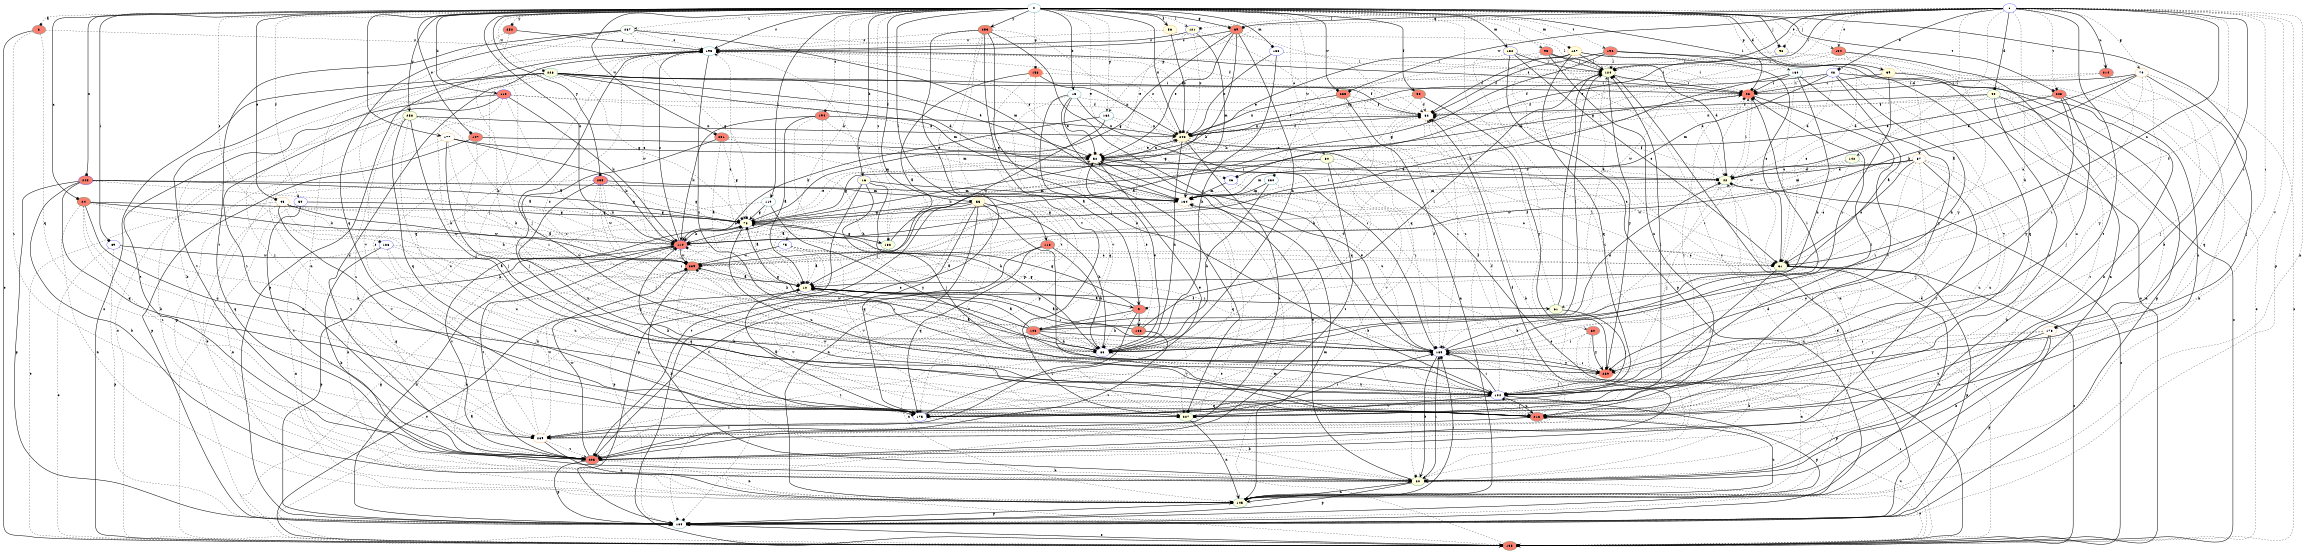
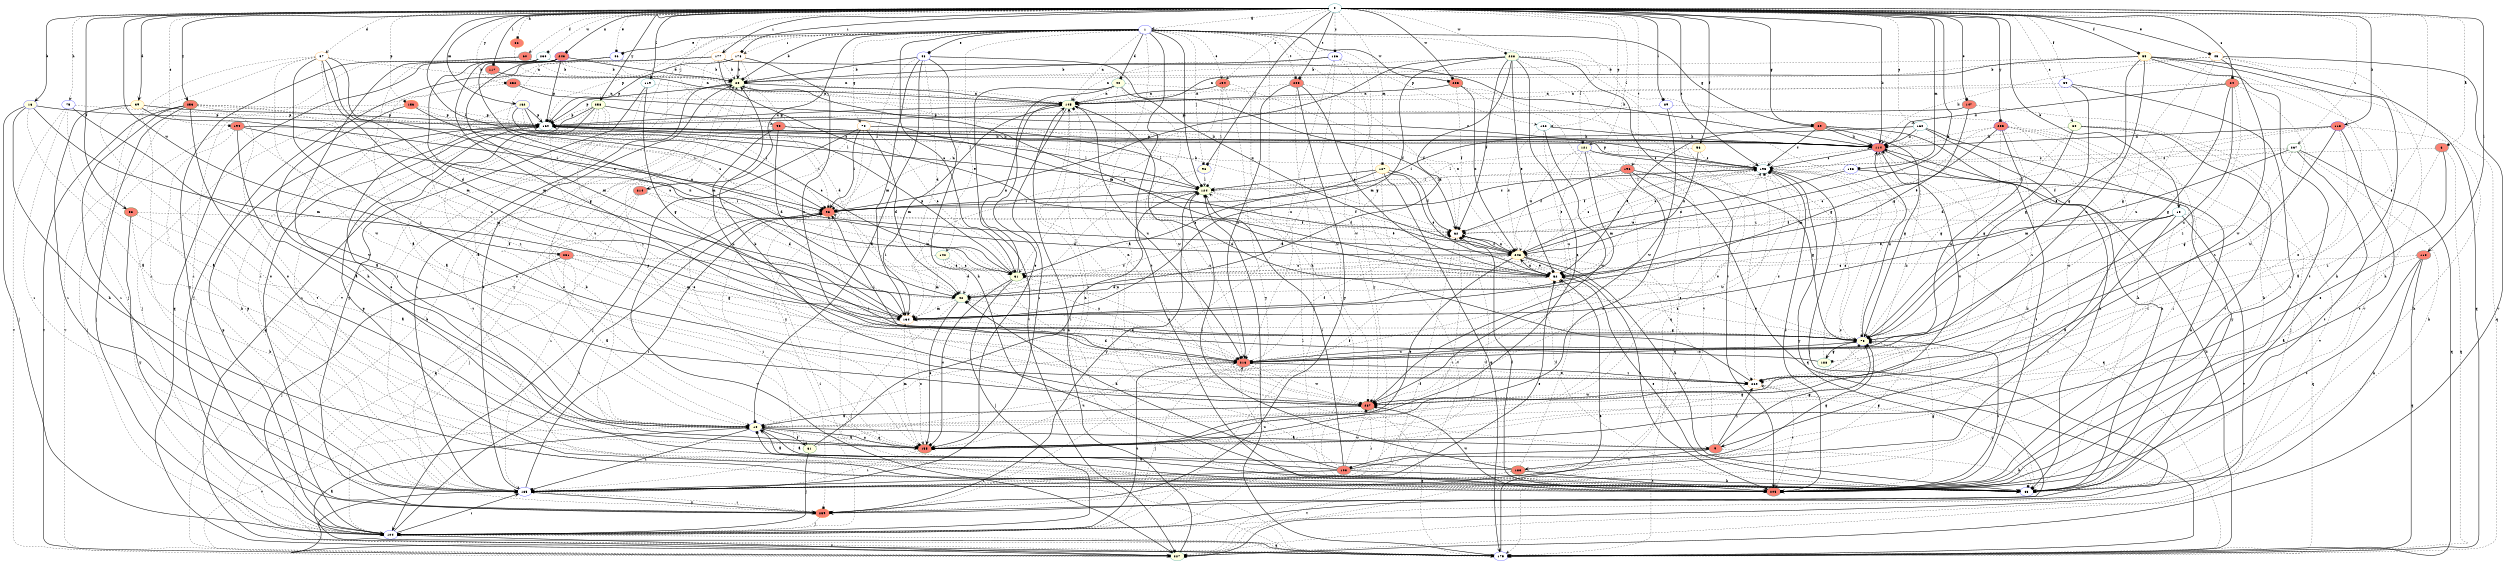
none -> (1241, 19)
none -> (517, 43)
none -> (492, 70)
(692, 266) -> (1368, 406)
(1906, 313) -> (1115, 524)
